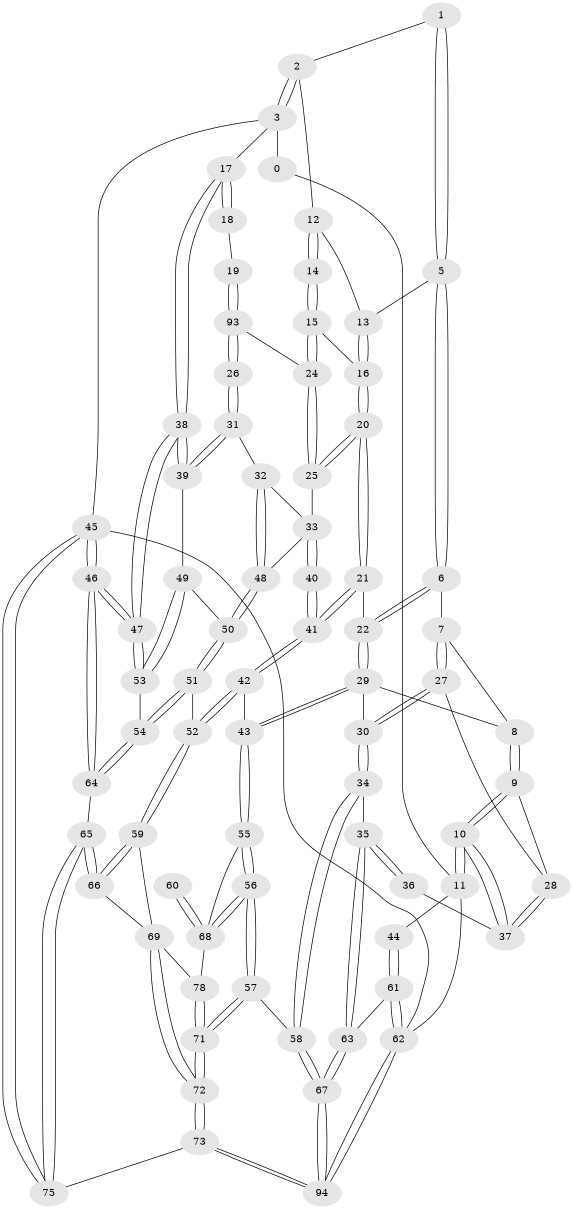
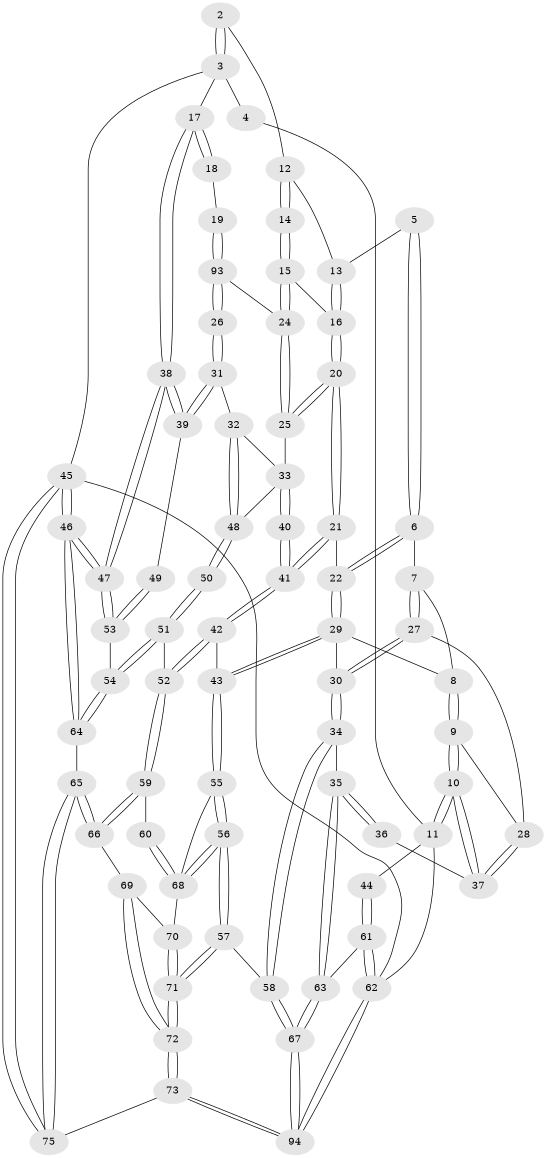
(442, 16) -> none
(277, 169) -> (246, 118)
(206, 604) -> none
(145, 886) -> (146, 809)
(200, 988) -> (173, 937)
